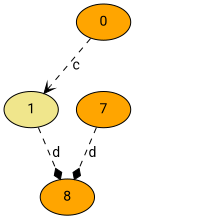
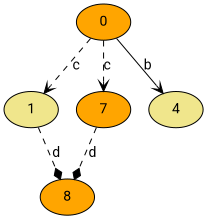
none -> (104, 61)
none -> (176, 110)
